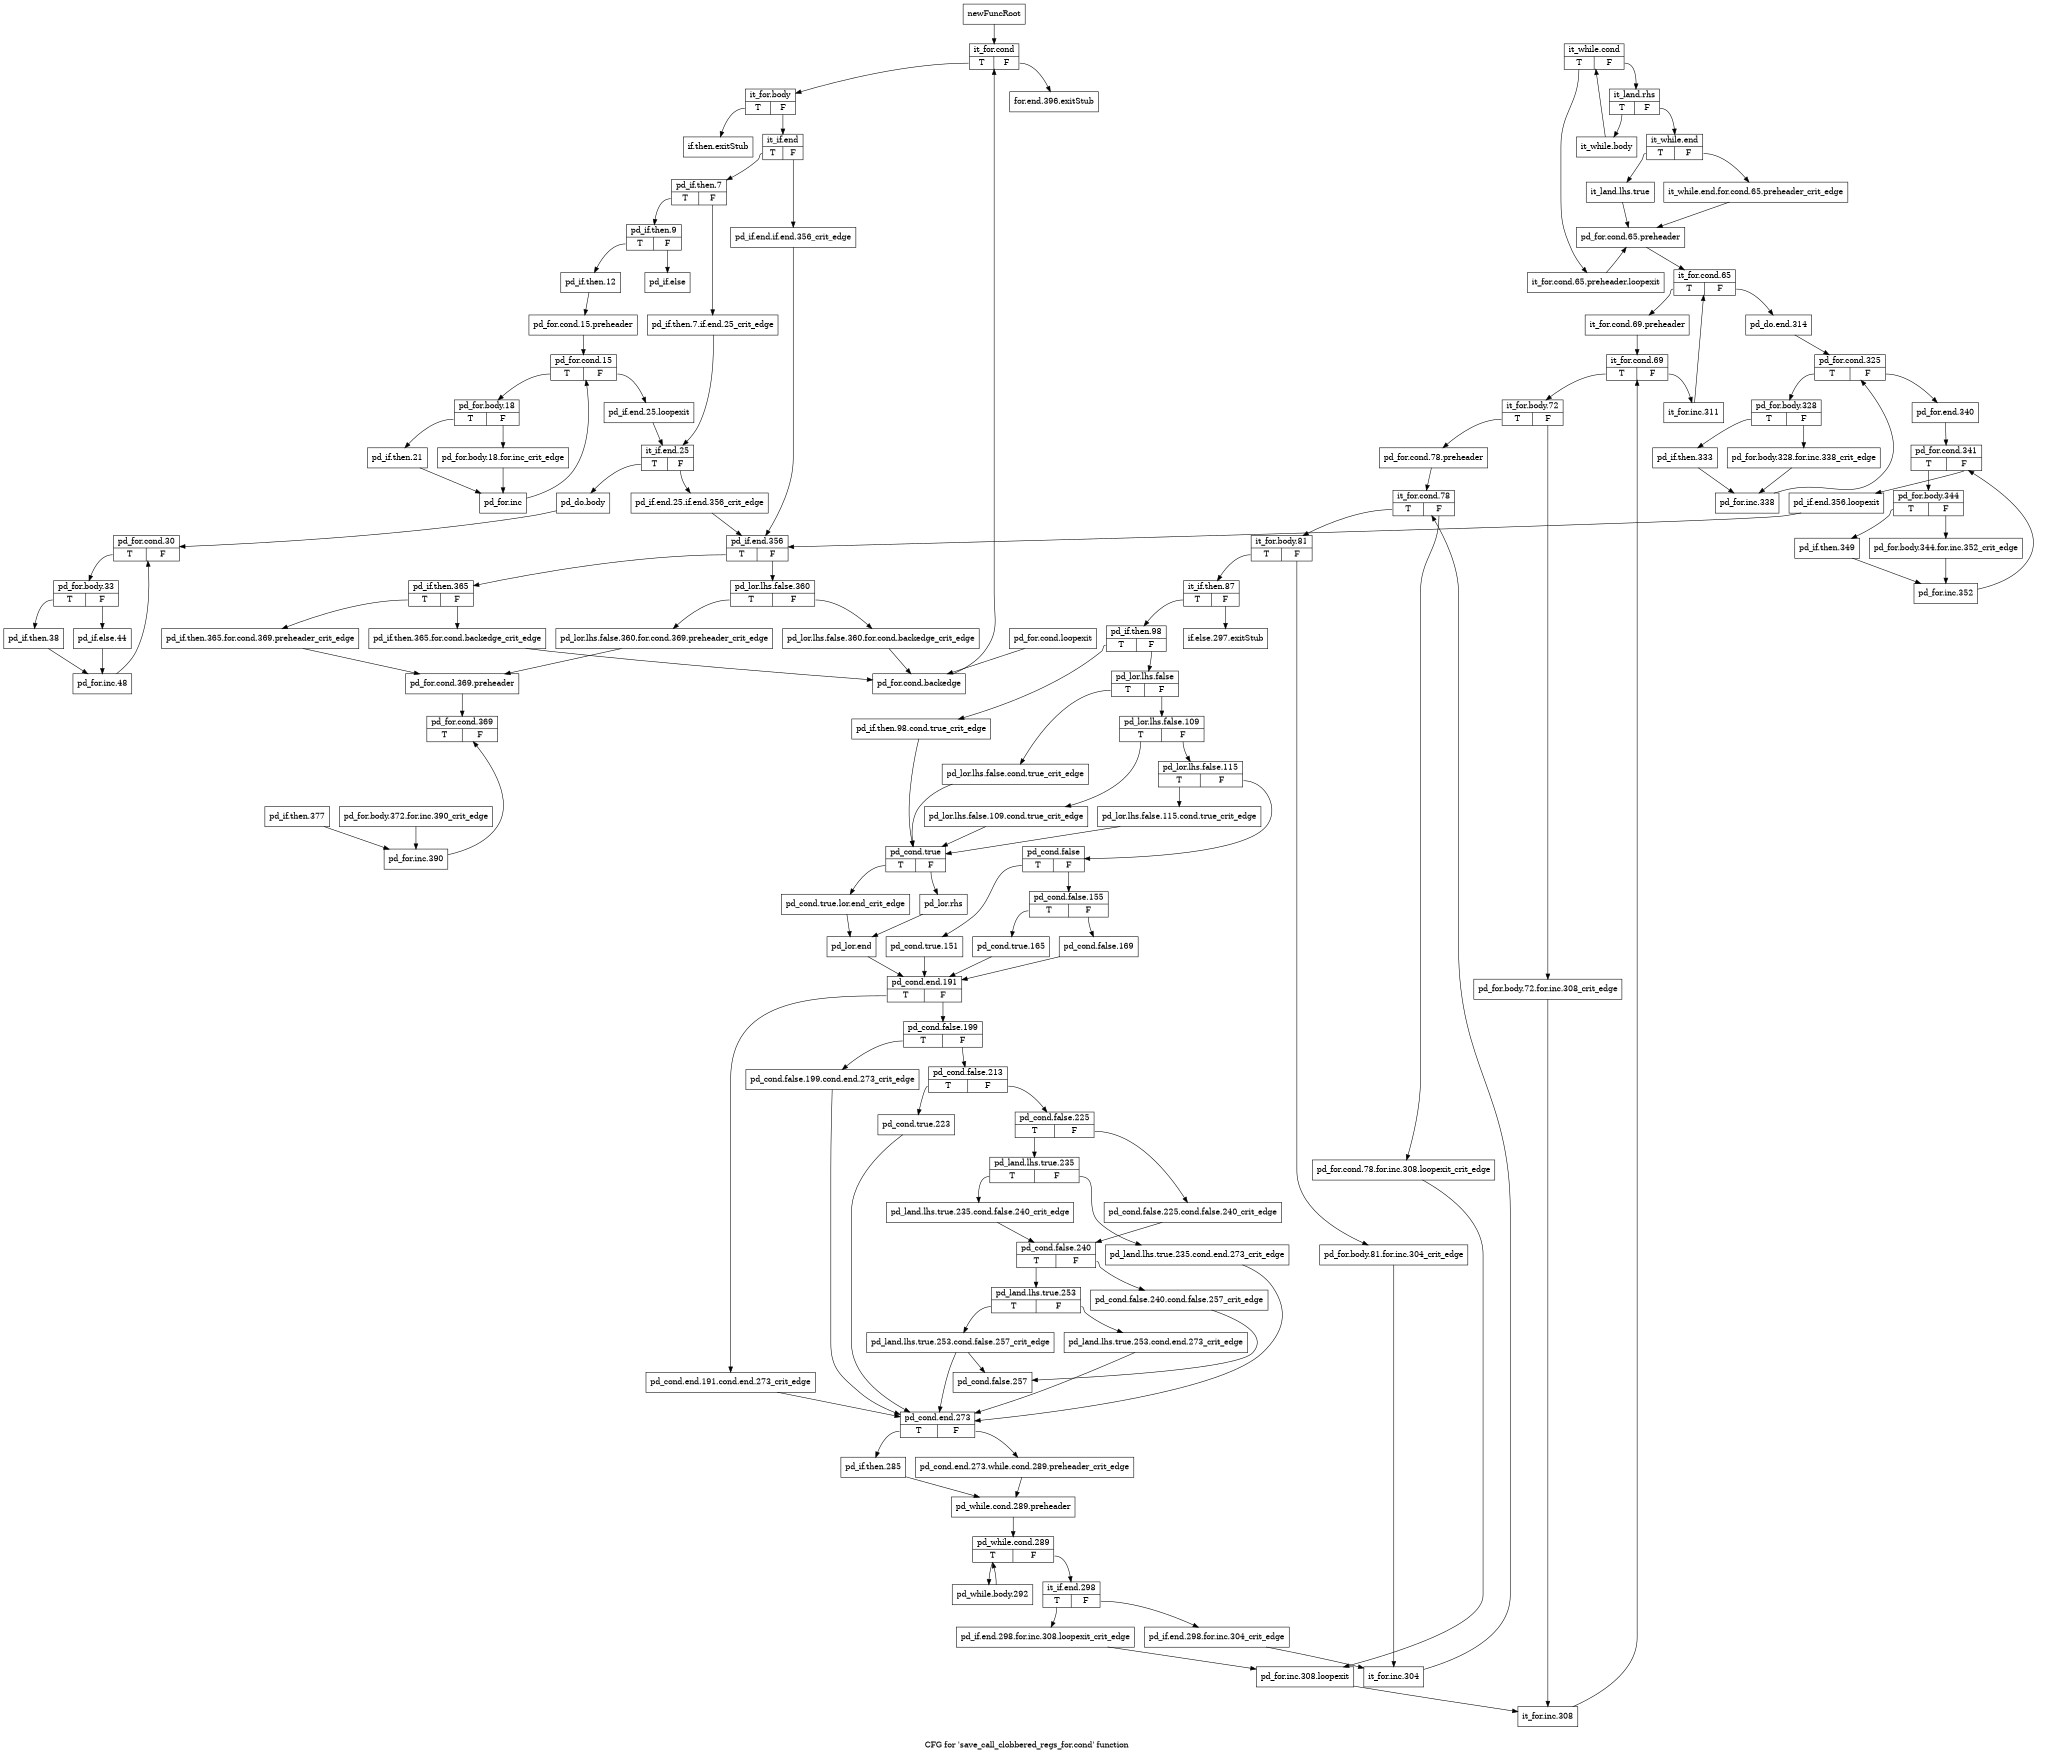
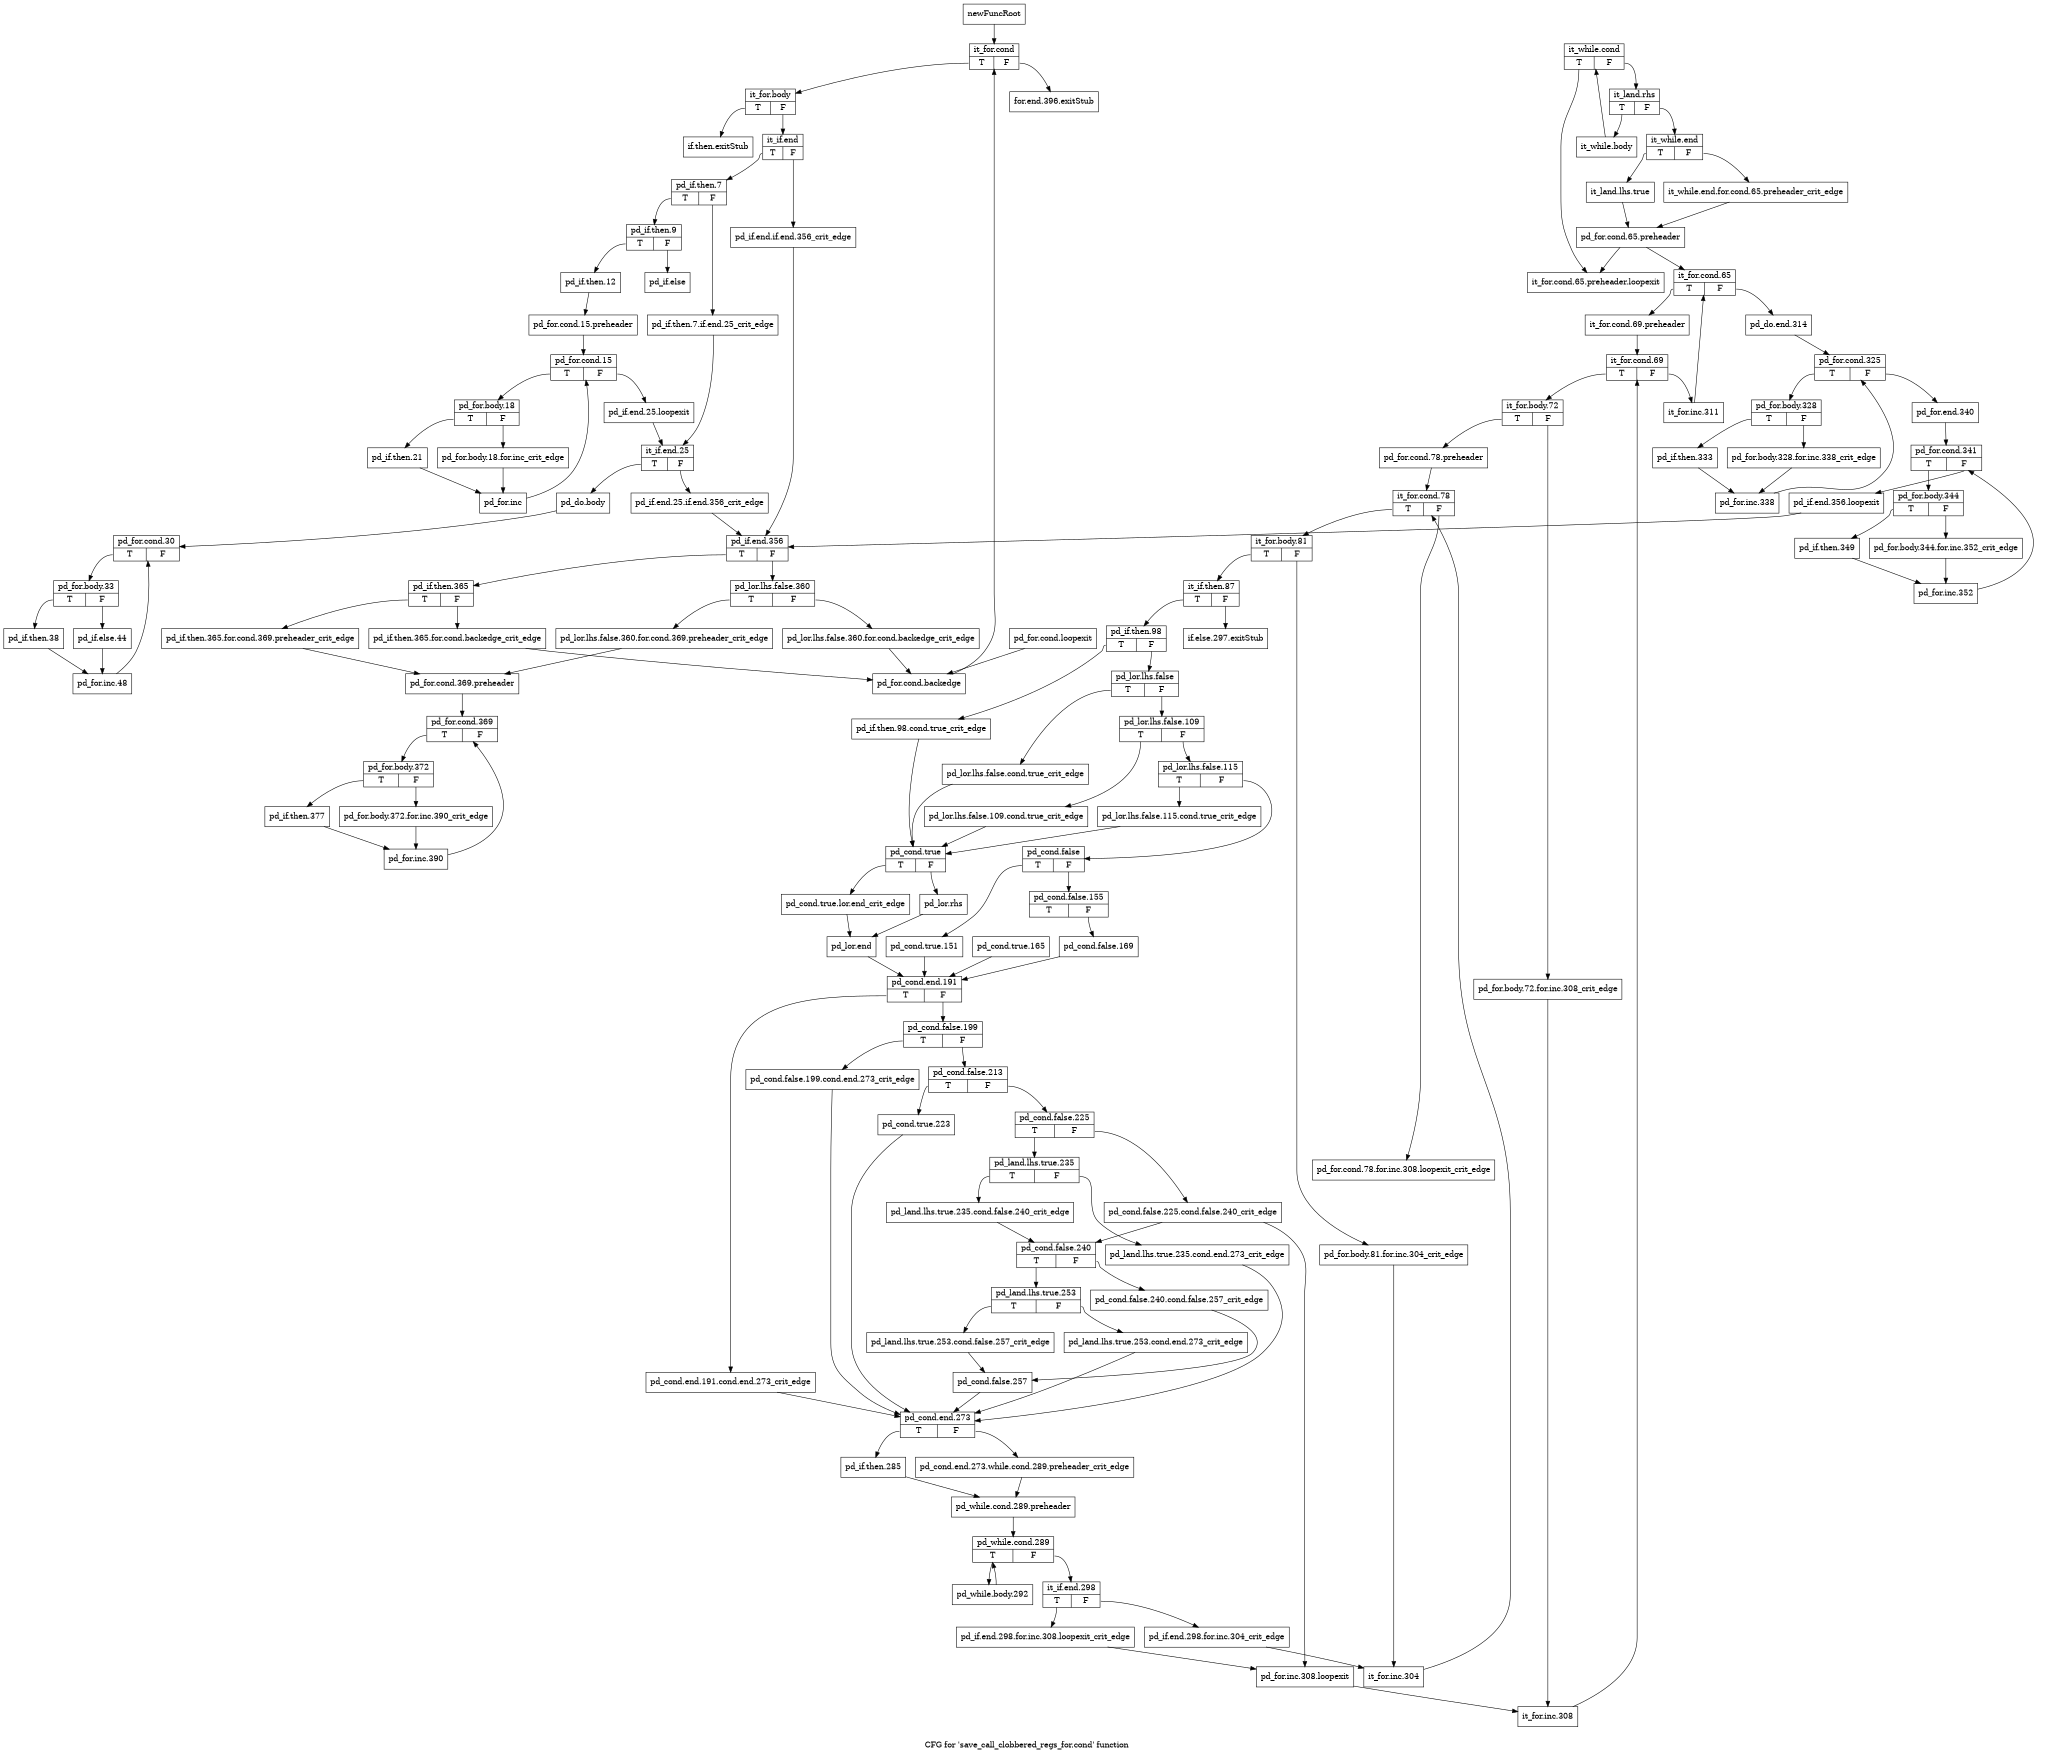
(1615, 262) -> (1611, 258)
none -> (399, 774)
(1017, 918) -> none
(946, 1379) -> (969, 1400)
(1483, 1453) -> (1304, 1432)
